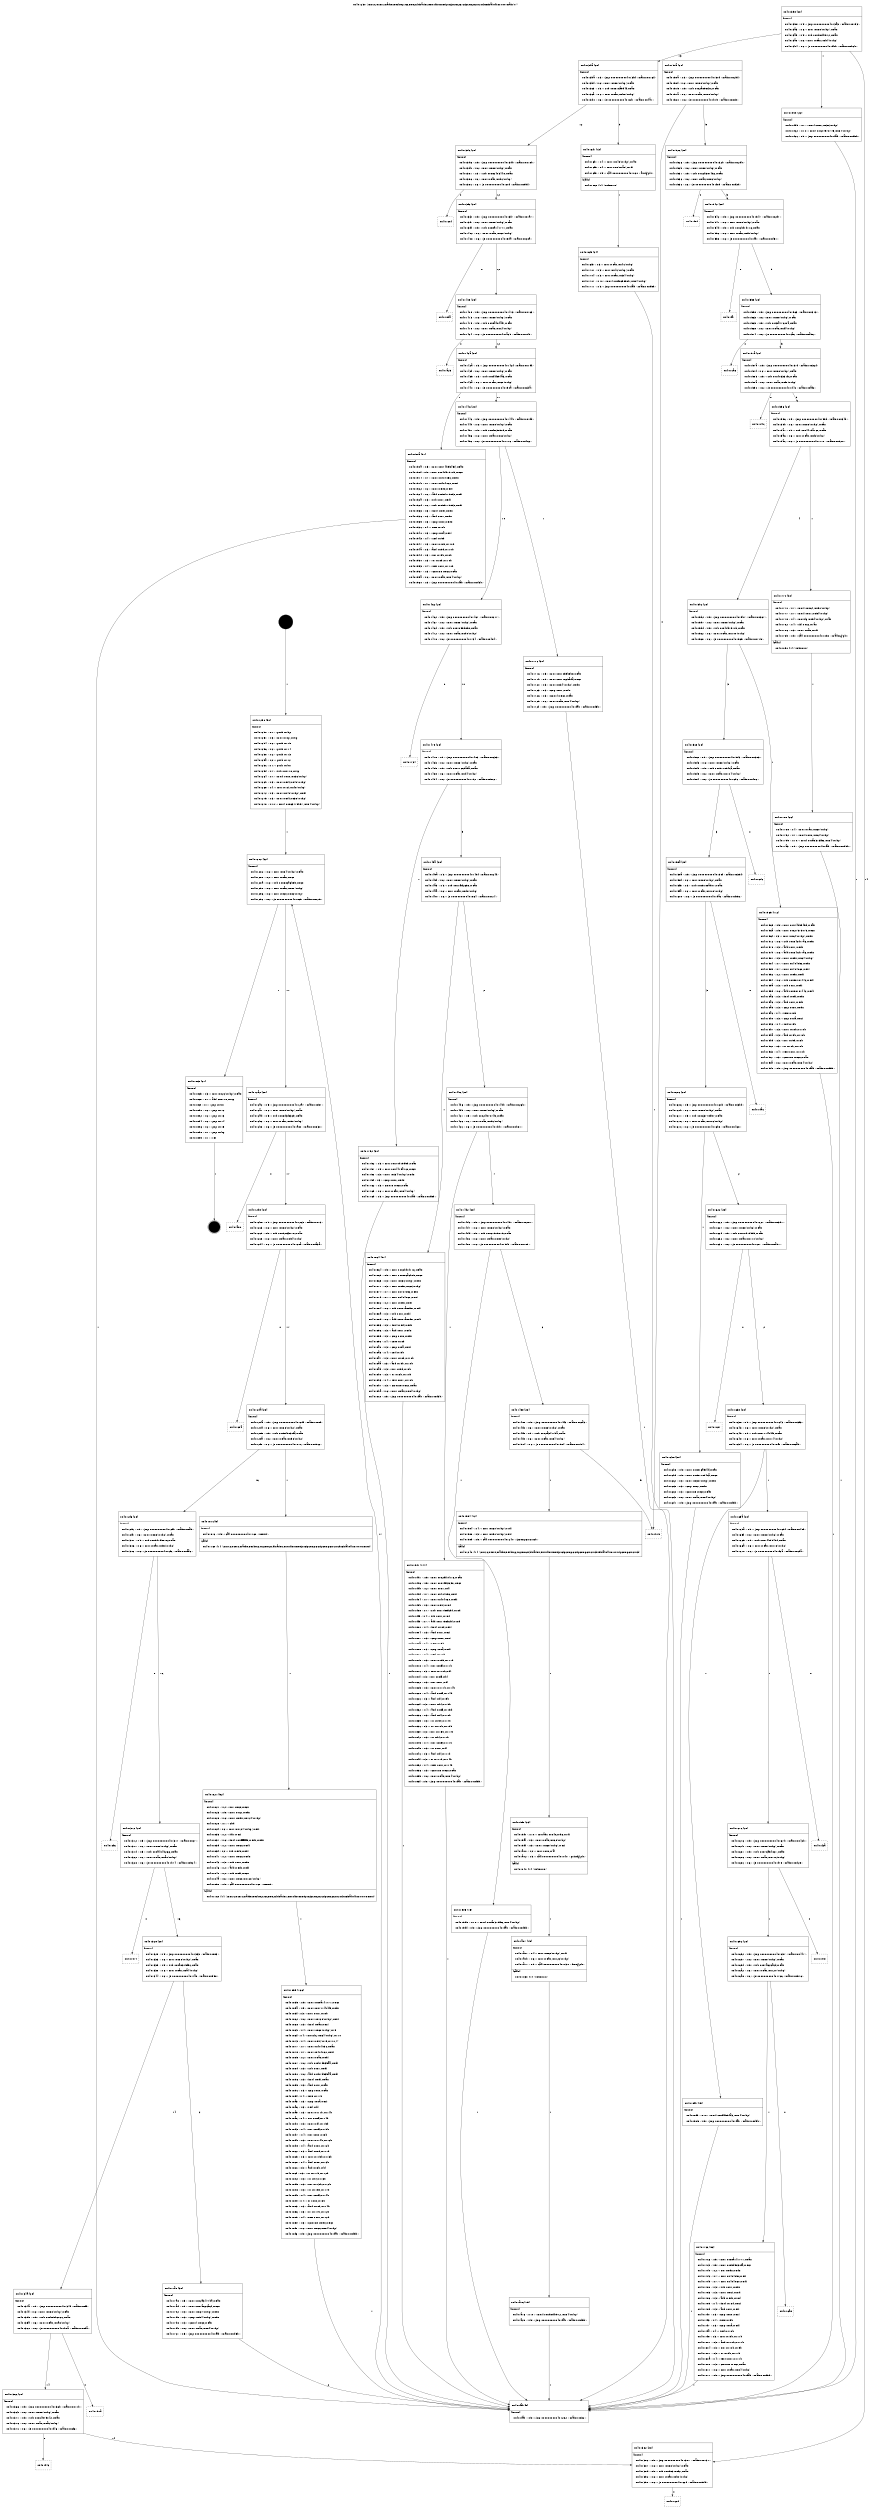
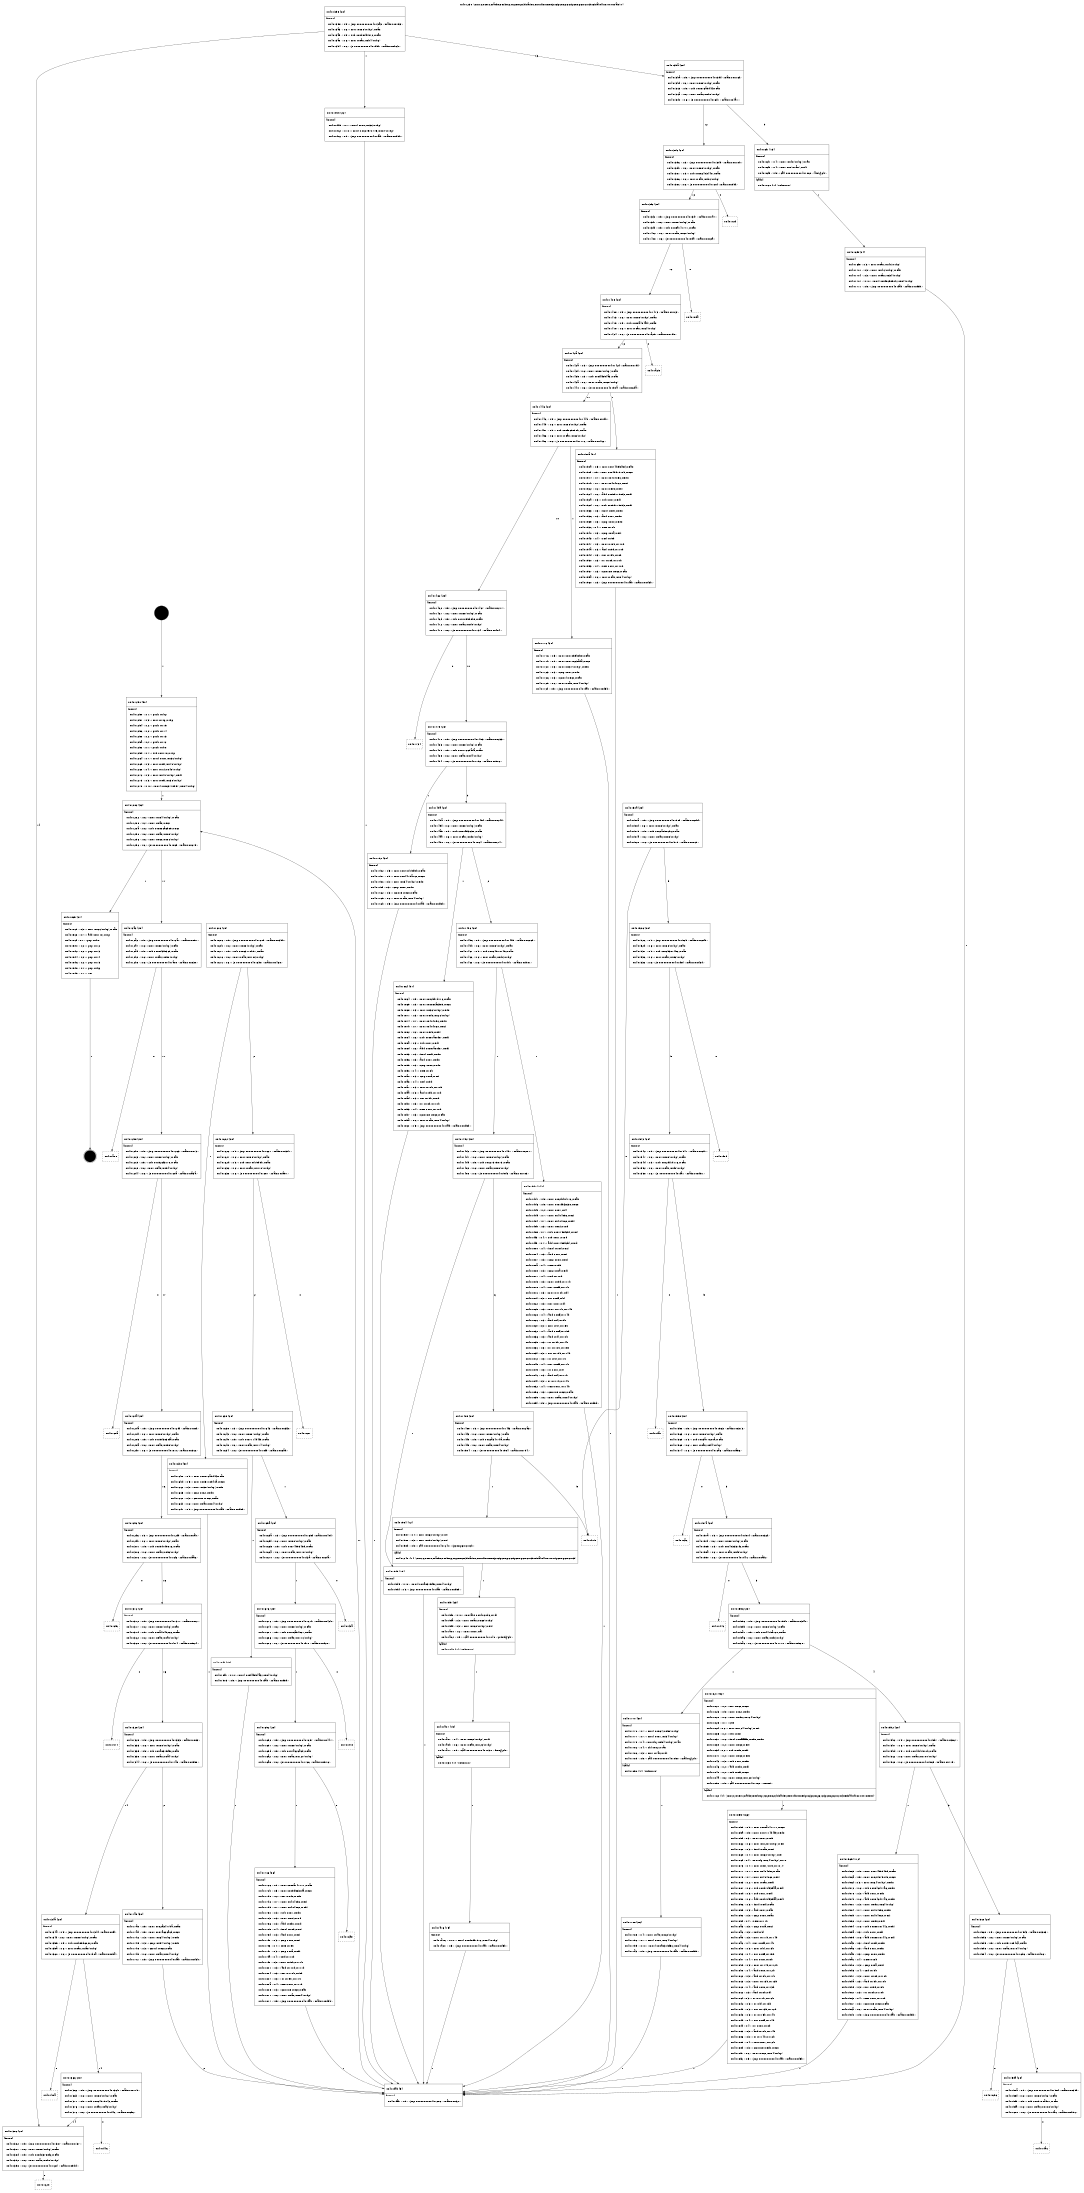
(706, 994) -> none
(286, 1534) -> none
